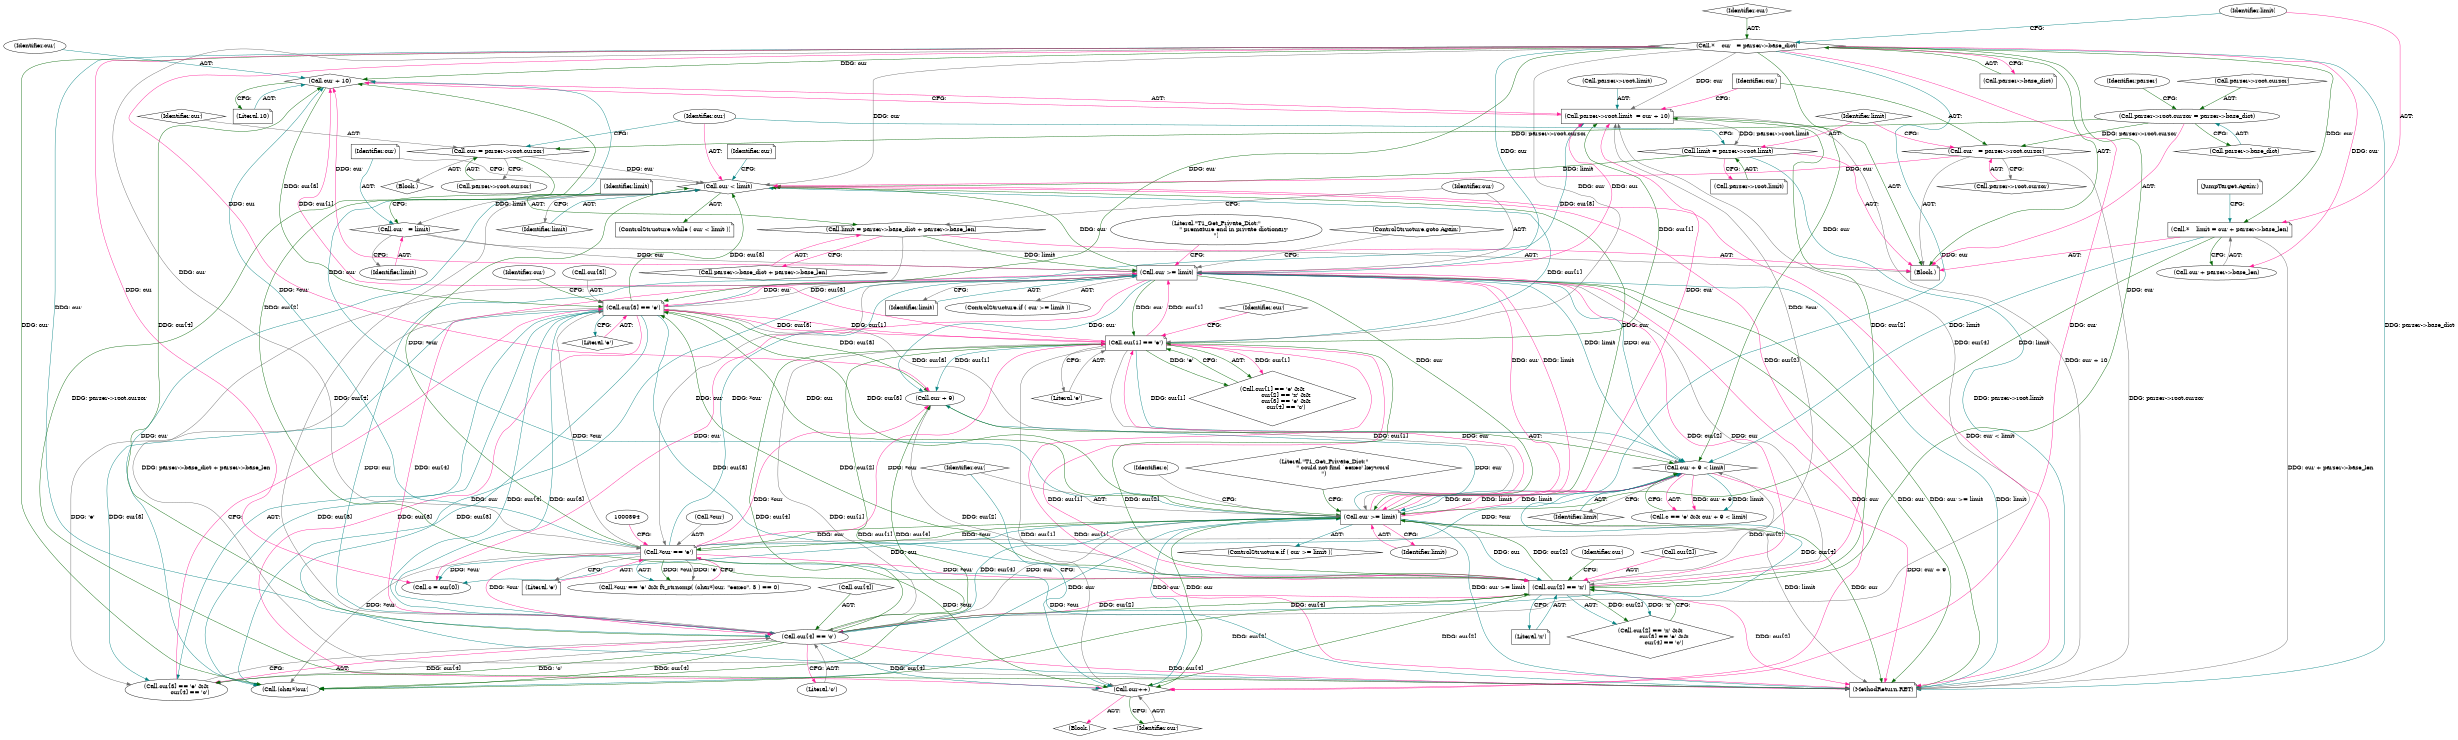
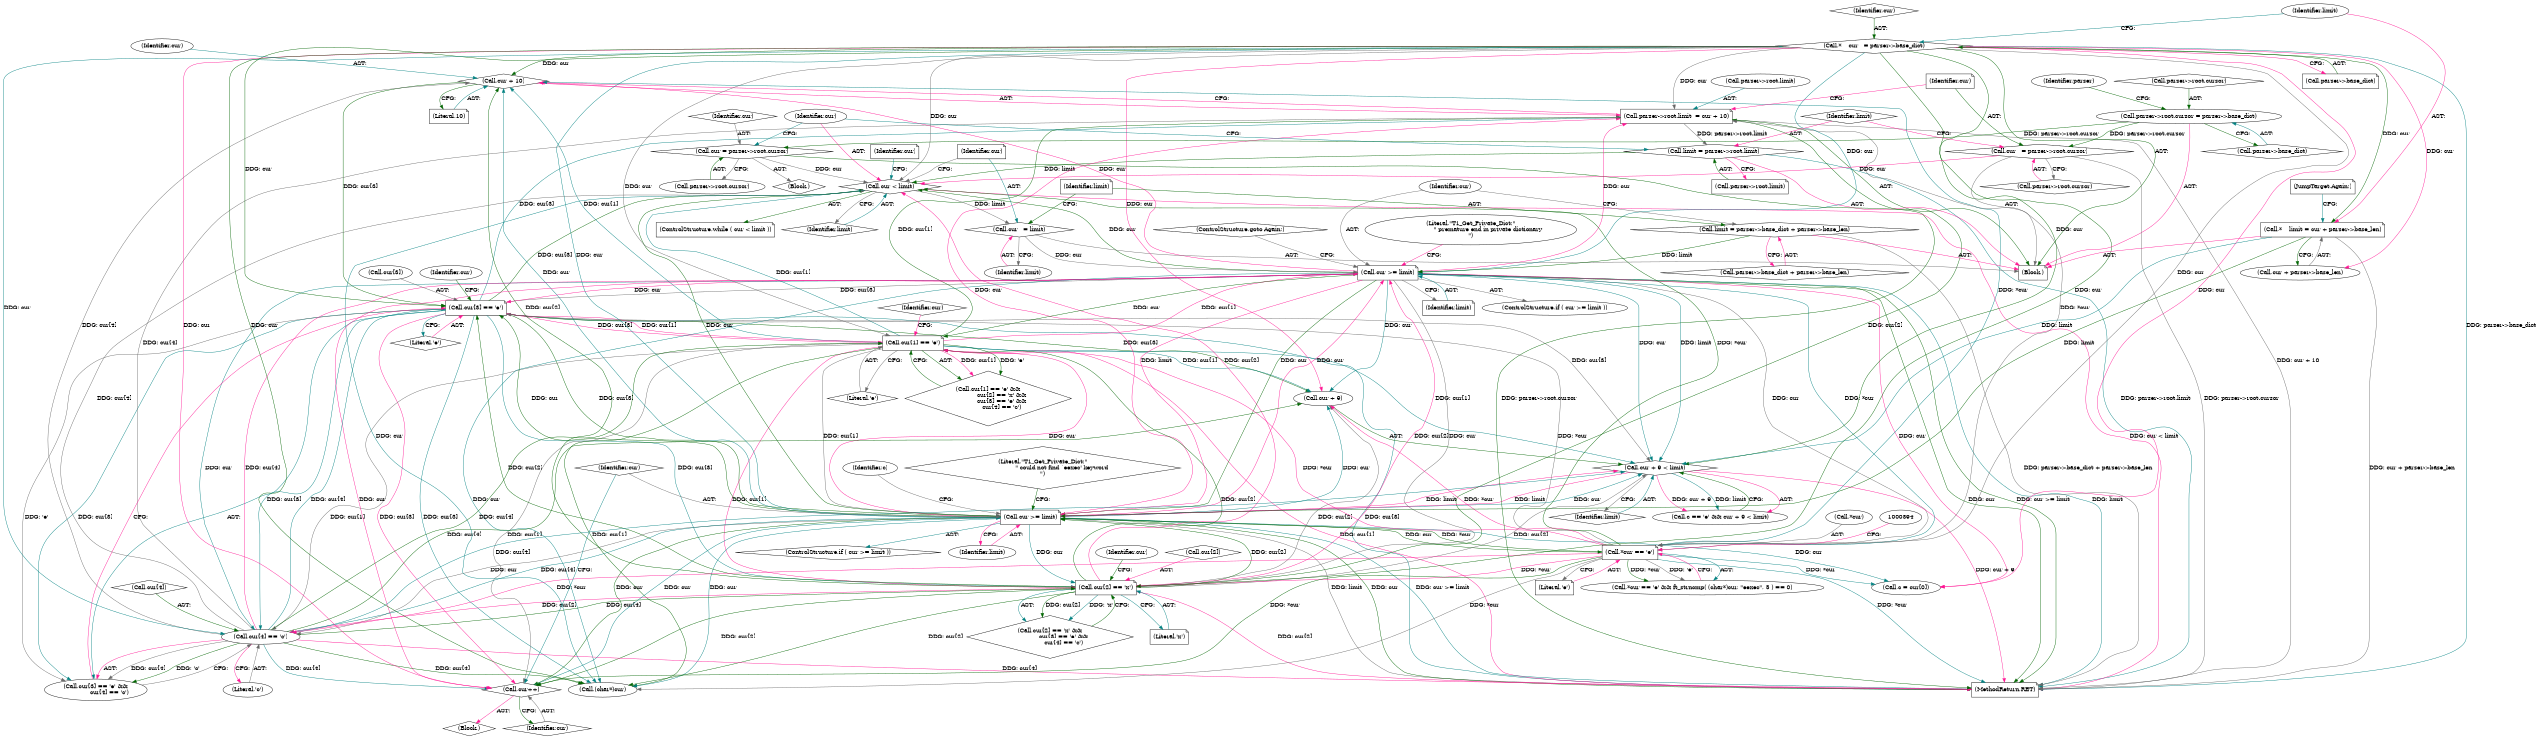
(523, 285) -> (660, 275)
(185, 526) -> (96, 293)
(1193, 543) -> none
